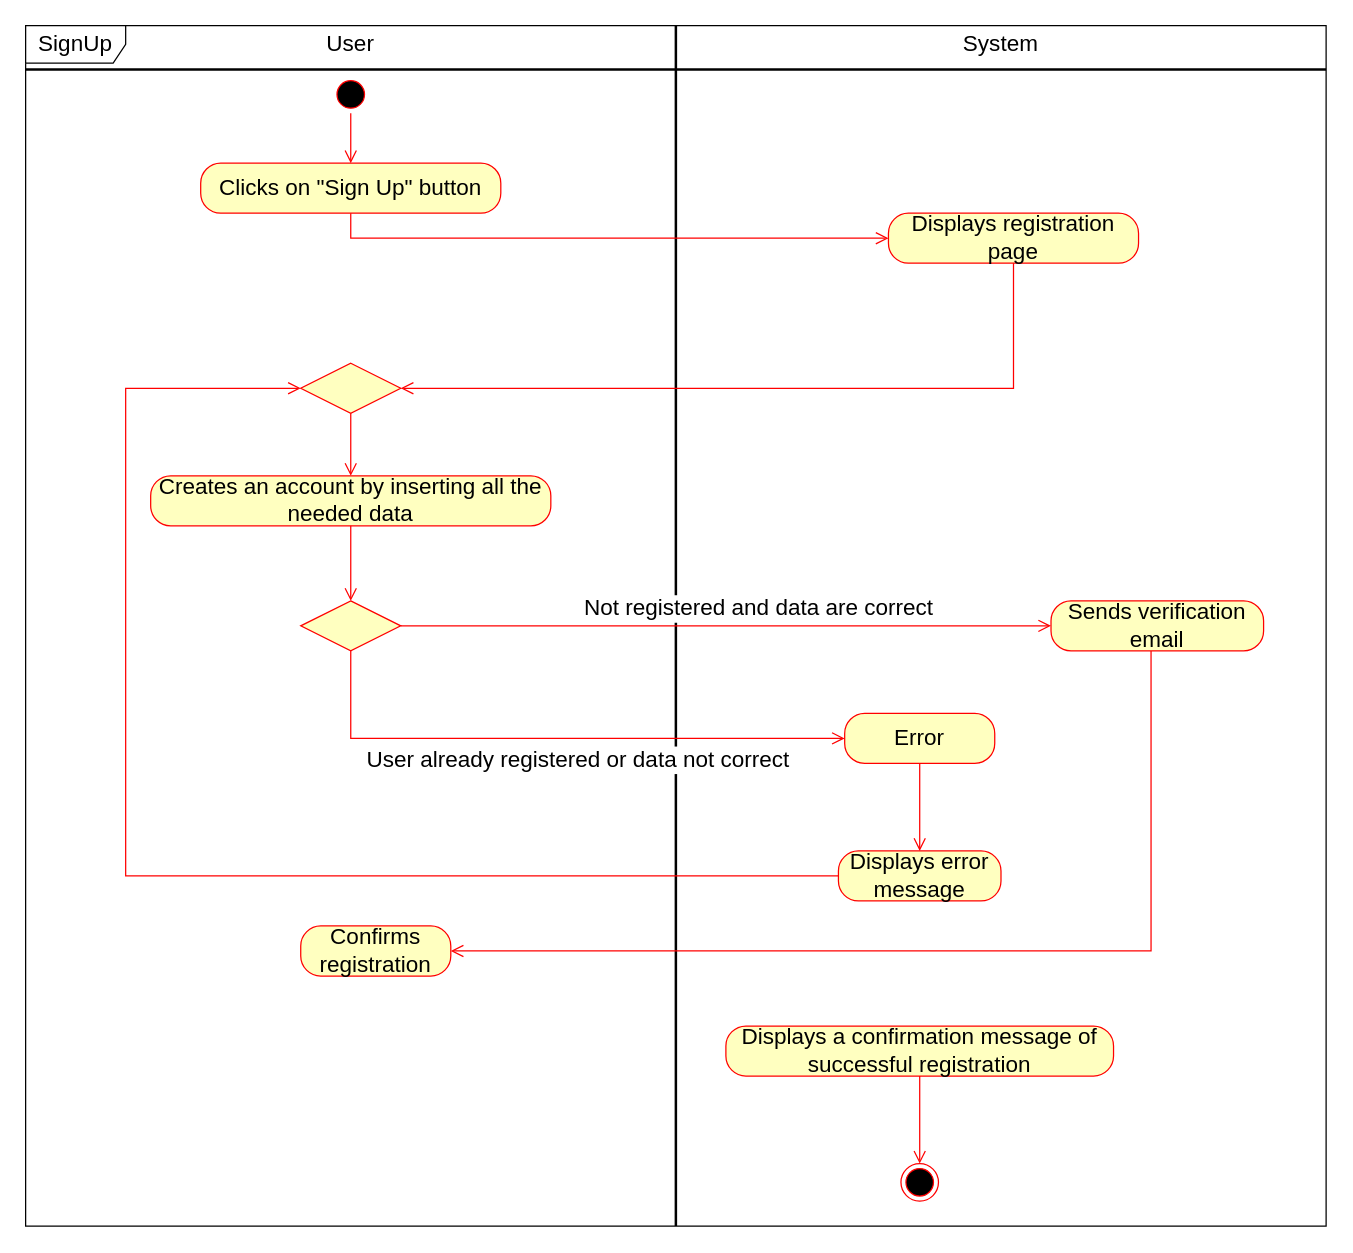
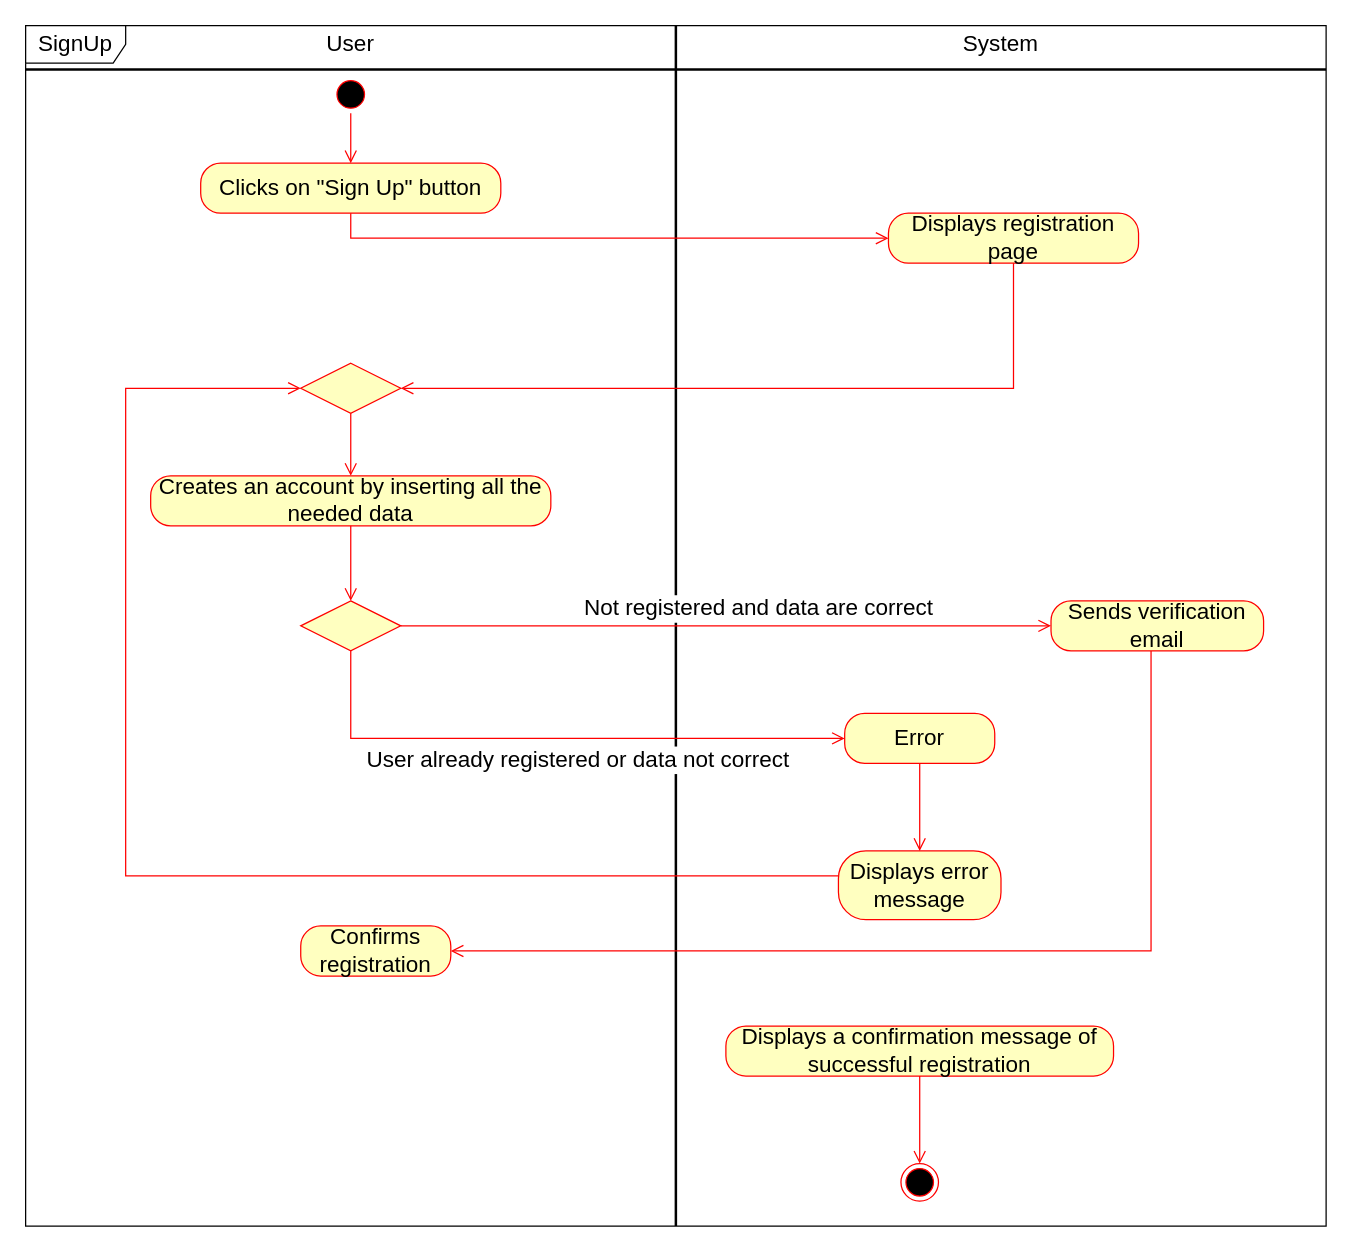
(919, 876) -> (919, 885)
